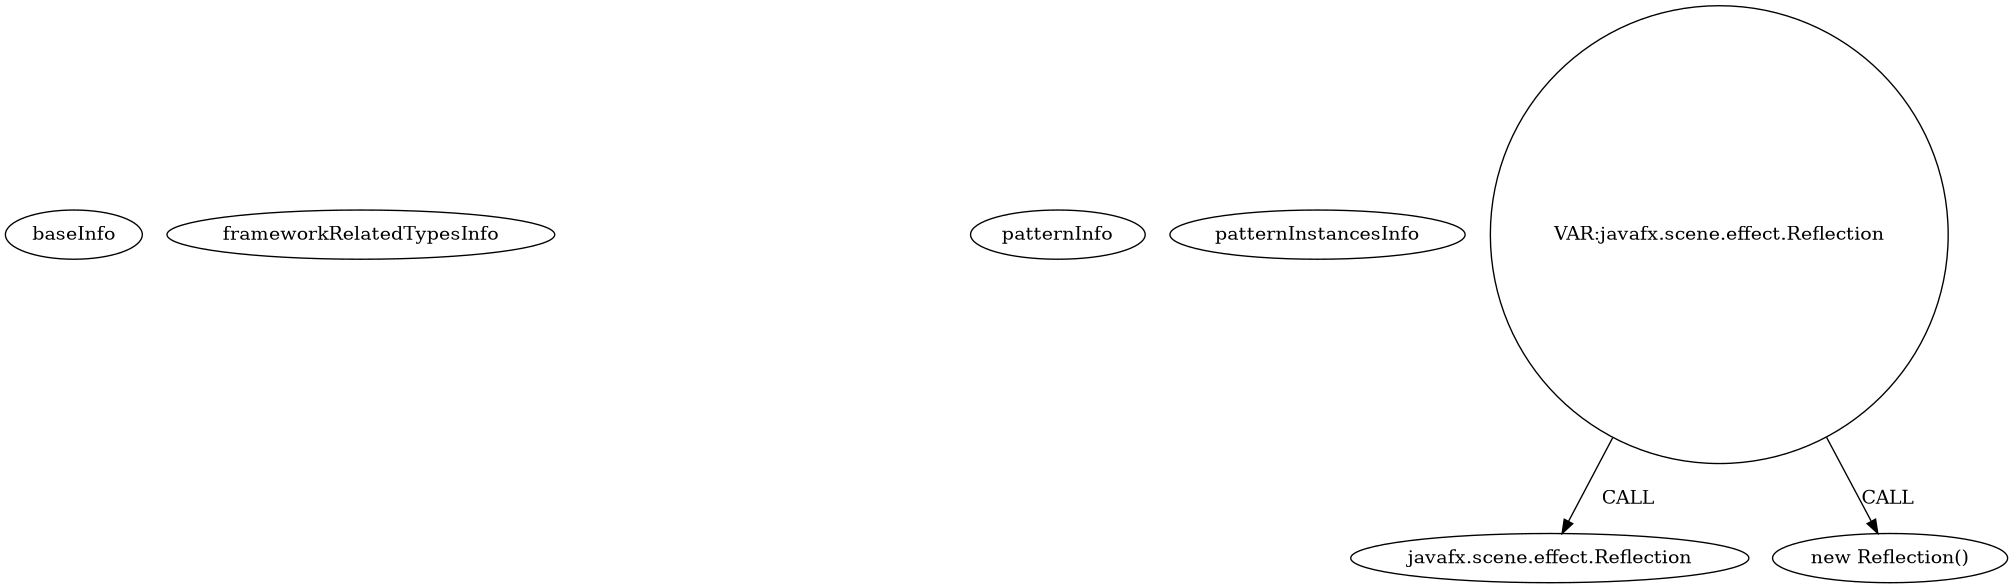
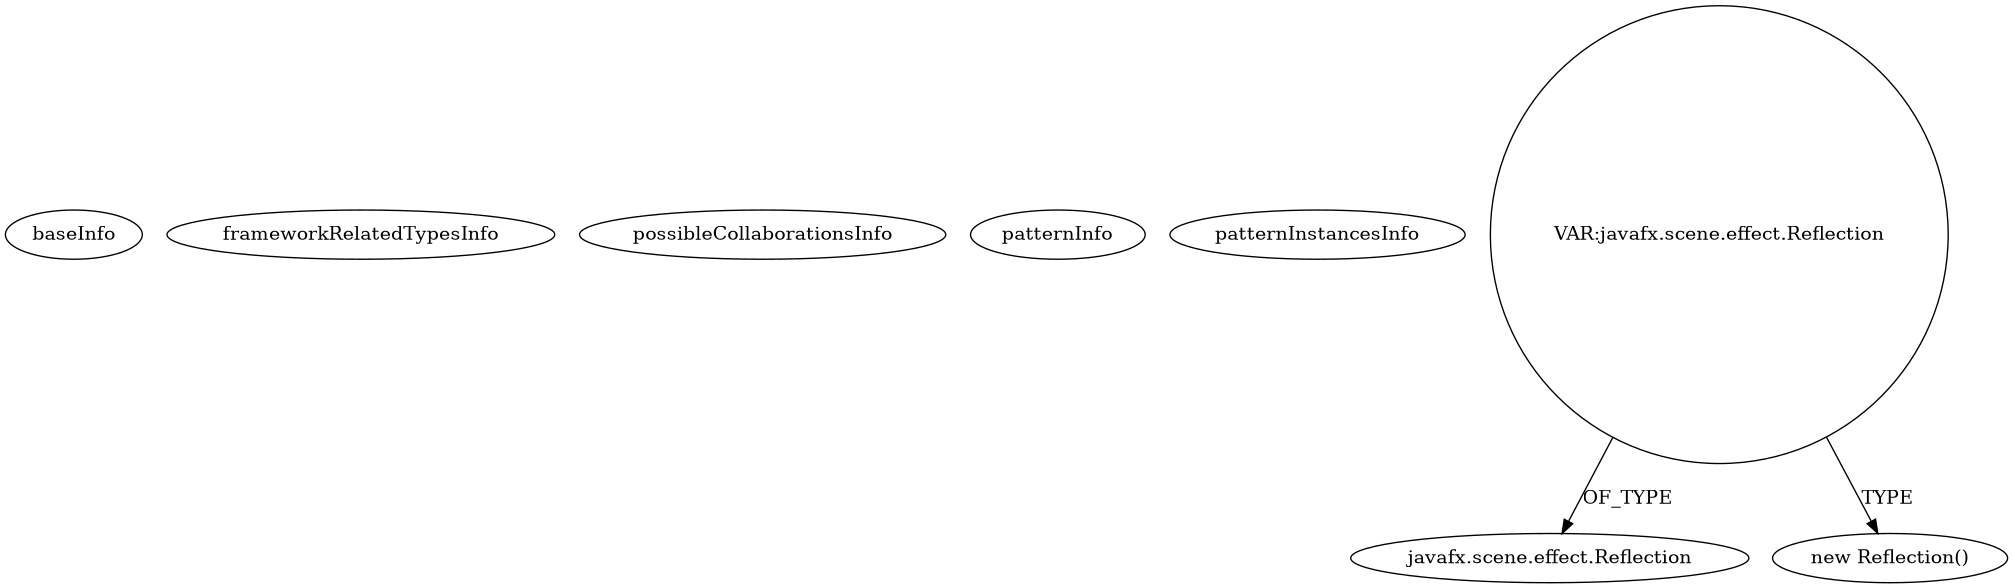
none -> (763, 235)
(1628, 499) -> (1628, 499)
(1888, 499) -> (1888, 499)
